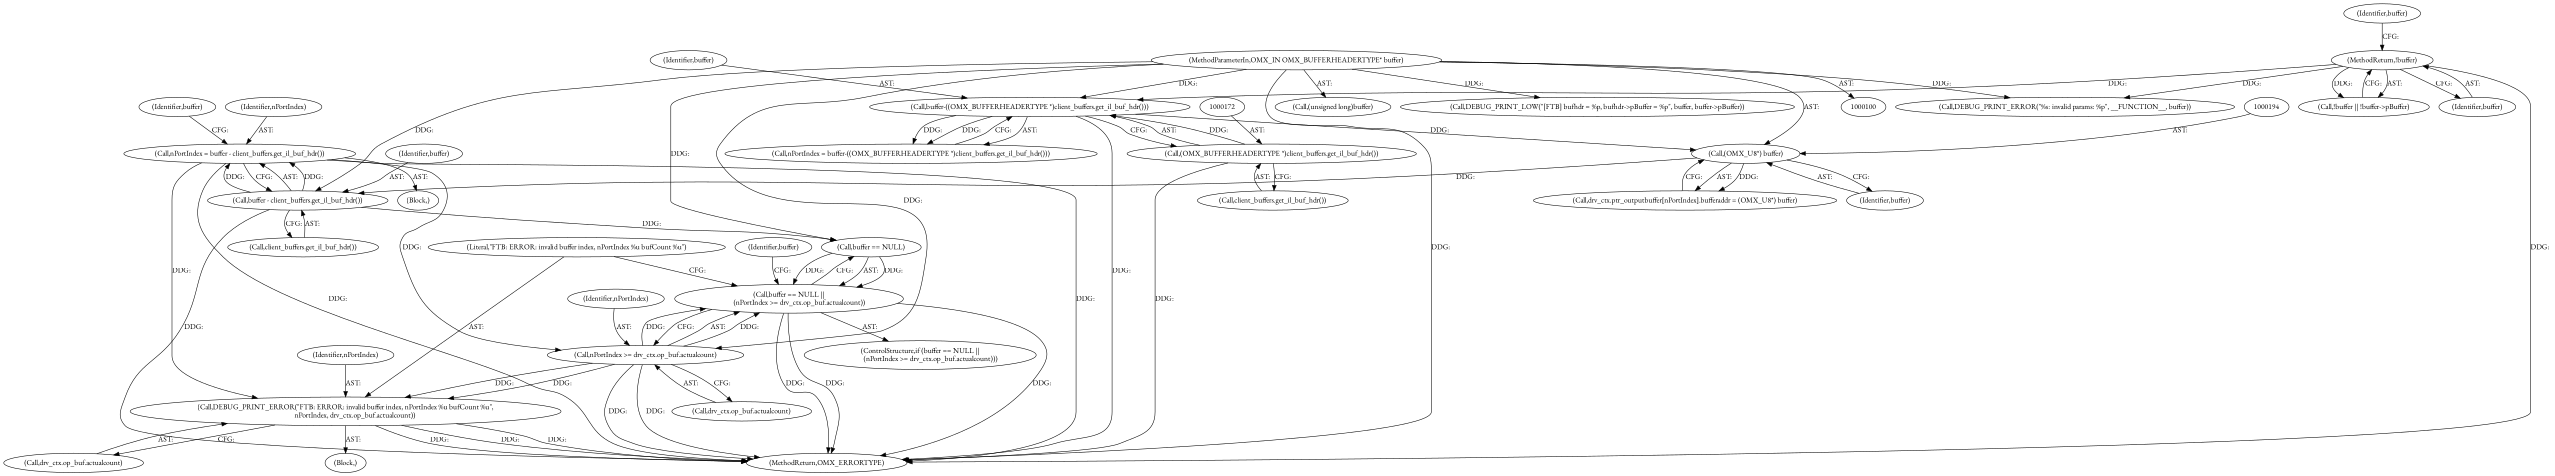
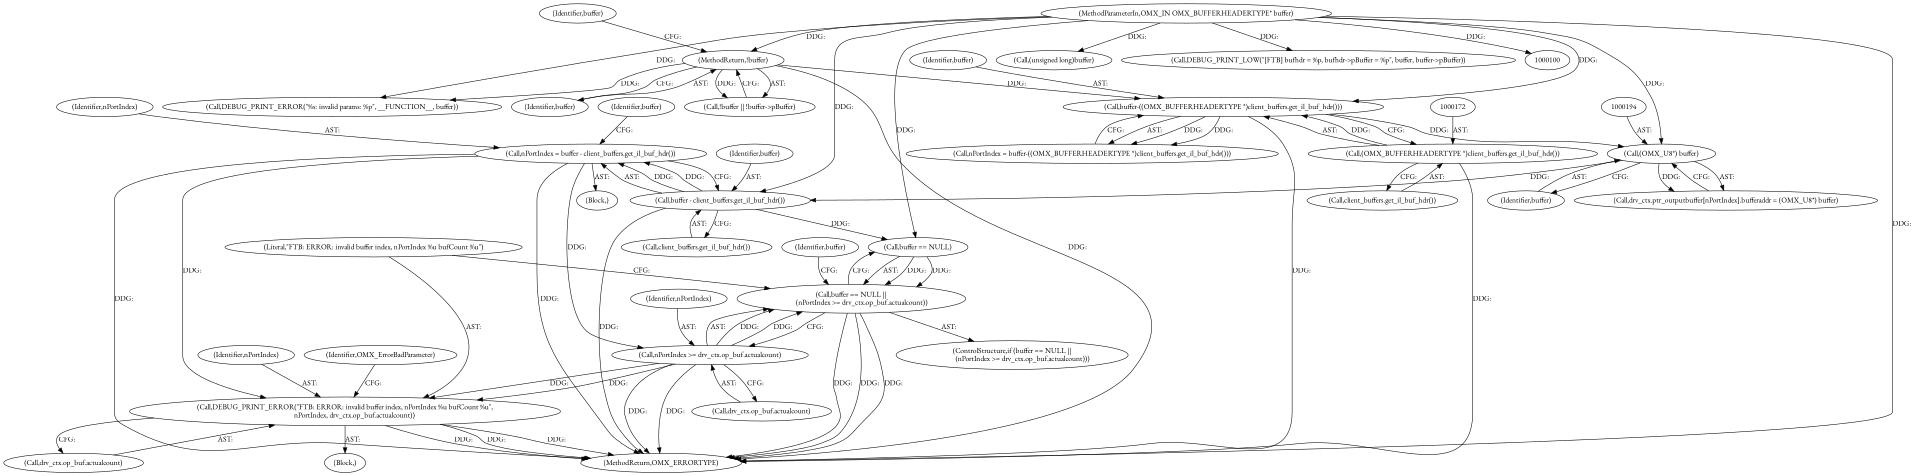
(1325, 84) -> (1138, 37)
(1847, 84) -> (1477, 37)
(1812, 107) -> (1656, 84)
(730, 172) -> (901, 23)
none -> (381, 355)
